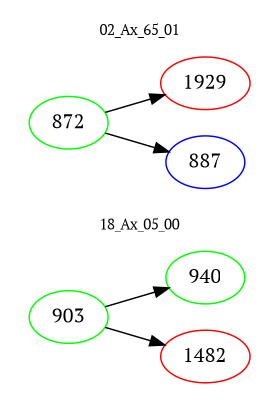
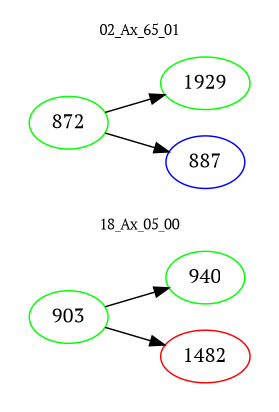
(205, 83) -> (205, 83)
